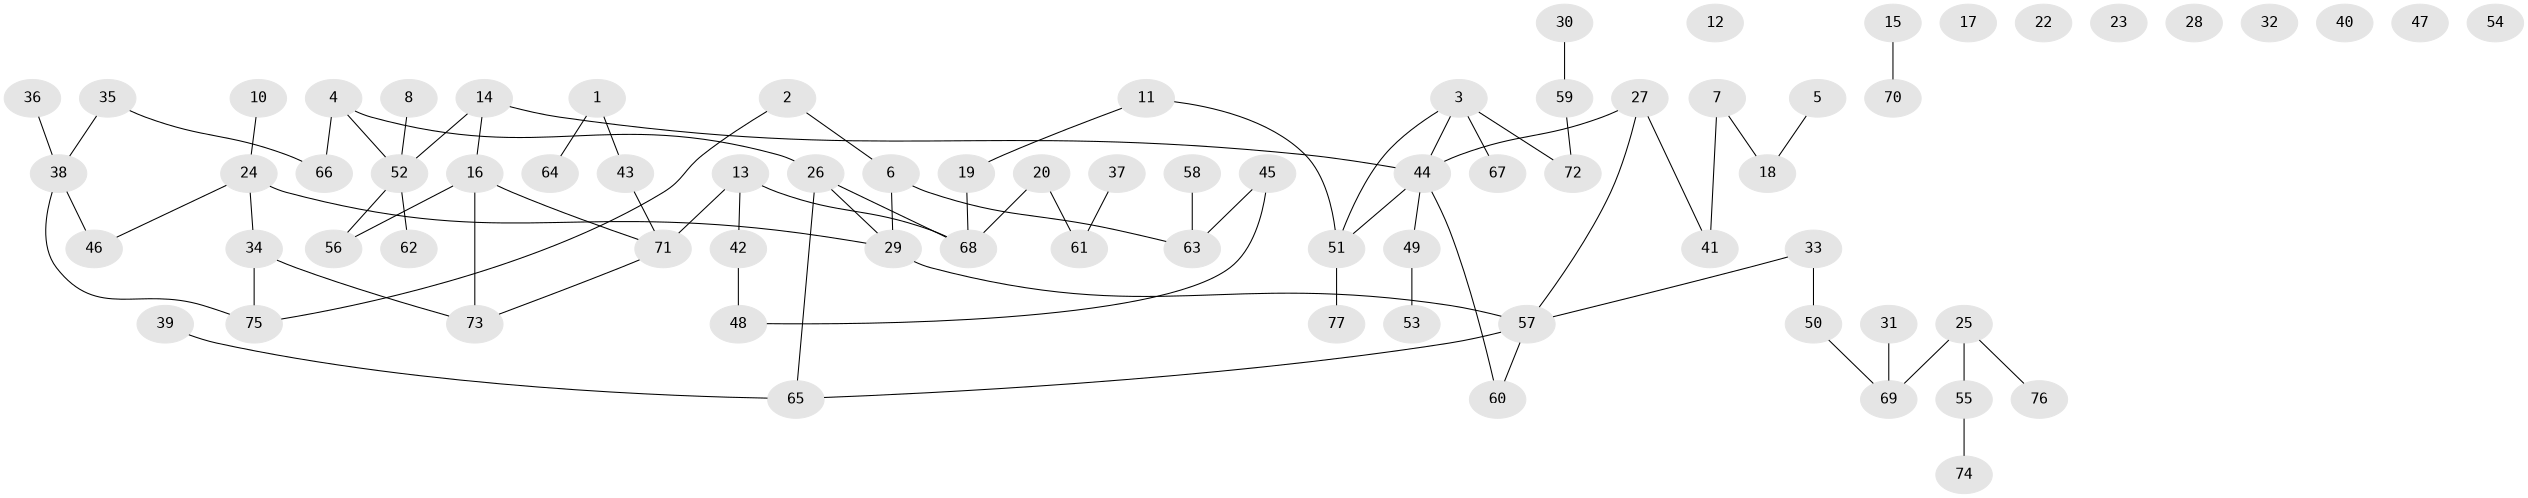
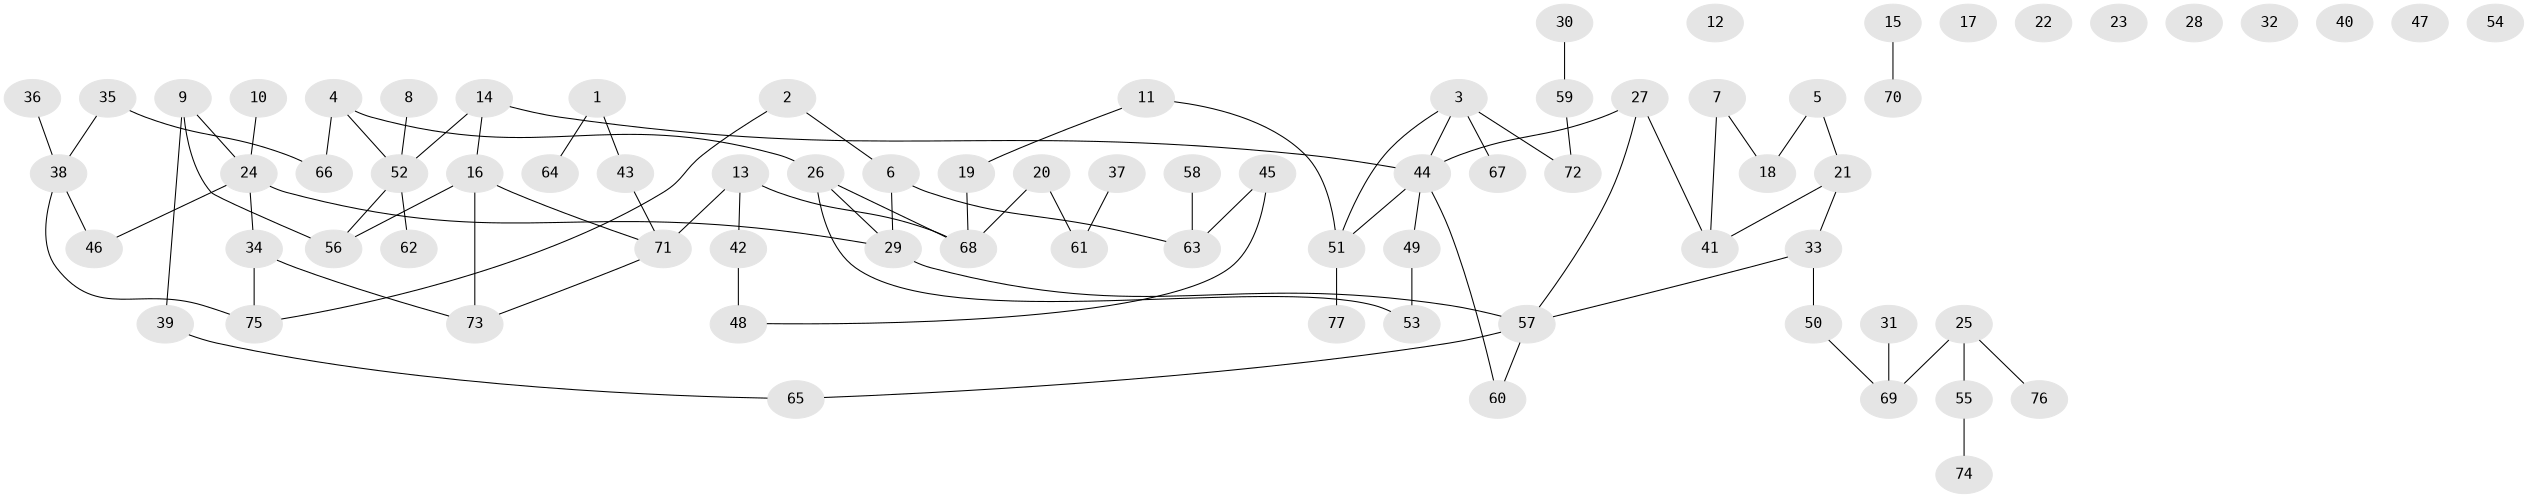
none -> (183, 98)
none -> (1843, 174)
(806, 287) -> (1078, 301)
